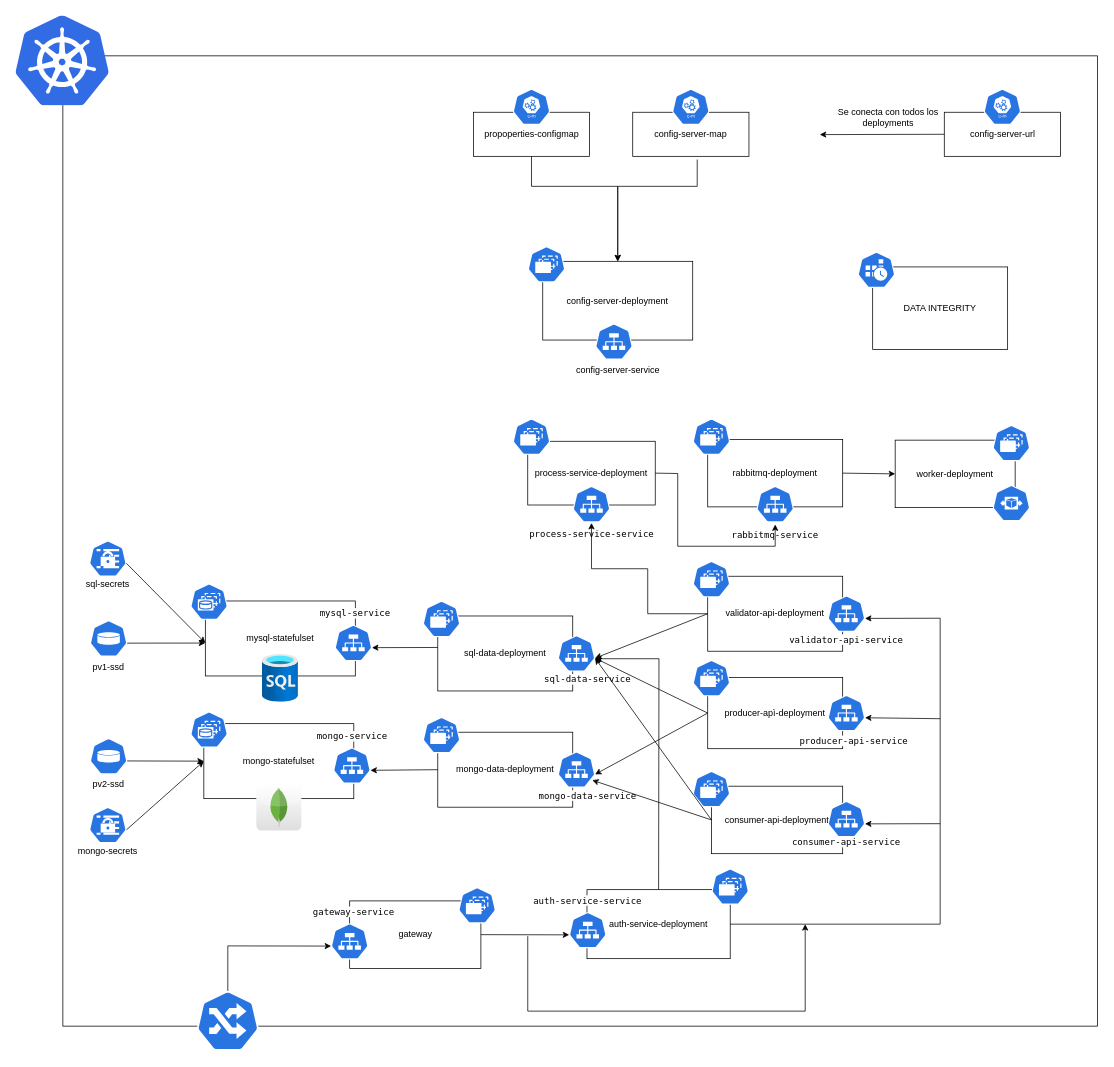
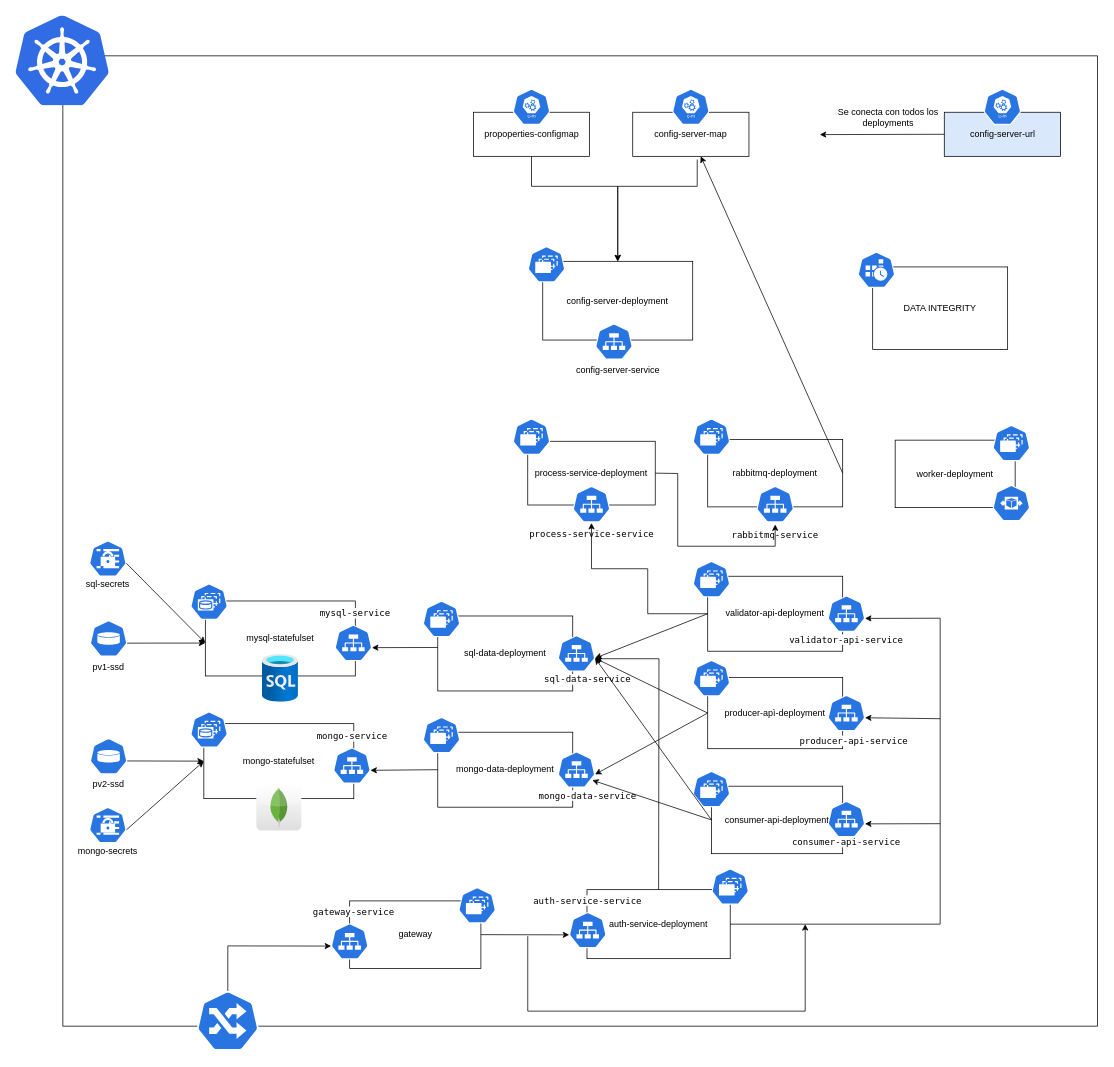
(1002, 134) -> (1002, 134)
(867, 474) -> (773, 317)
